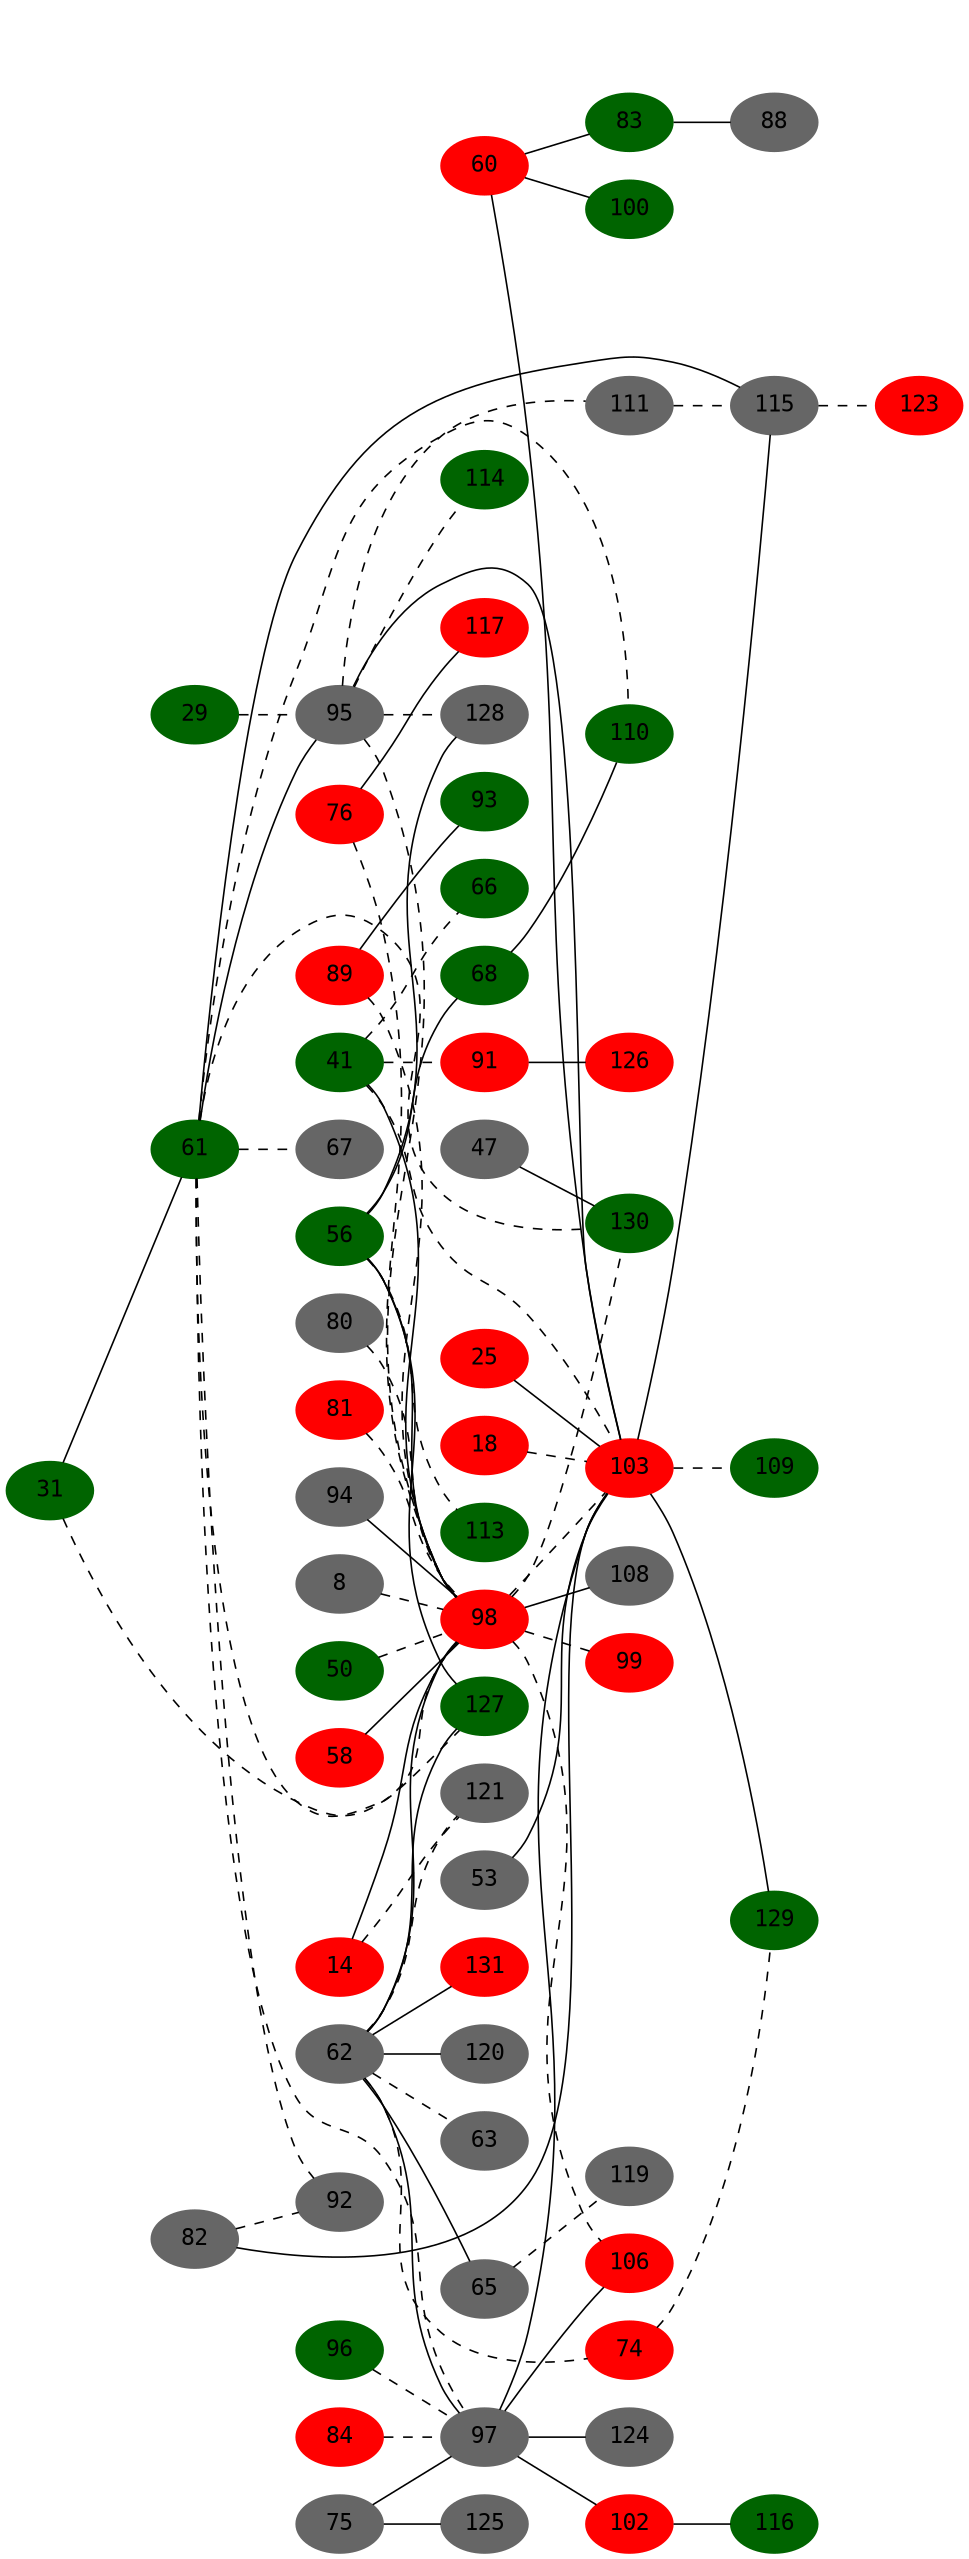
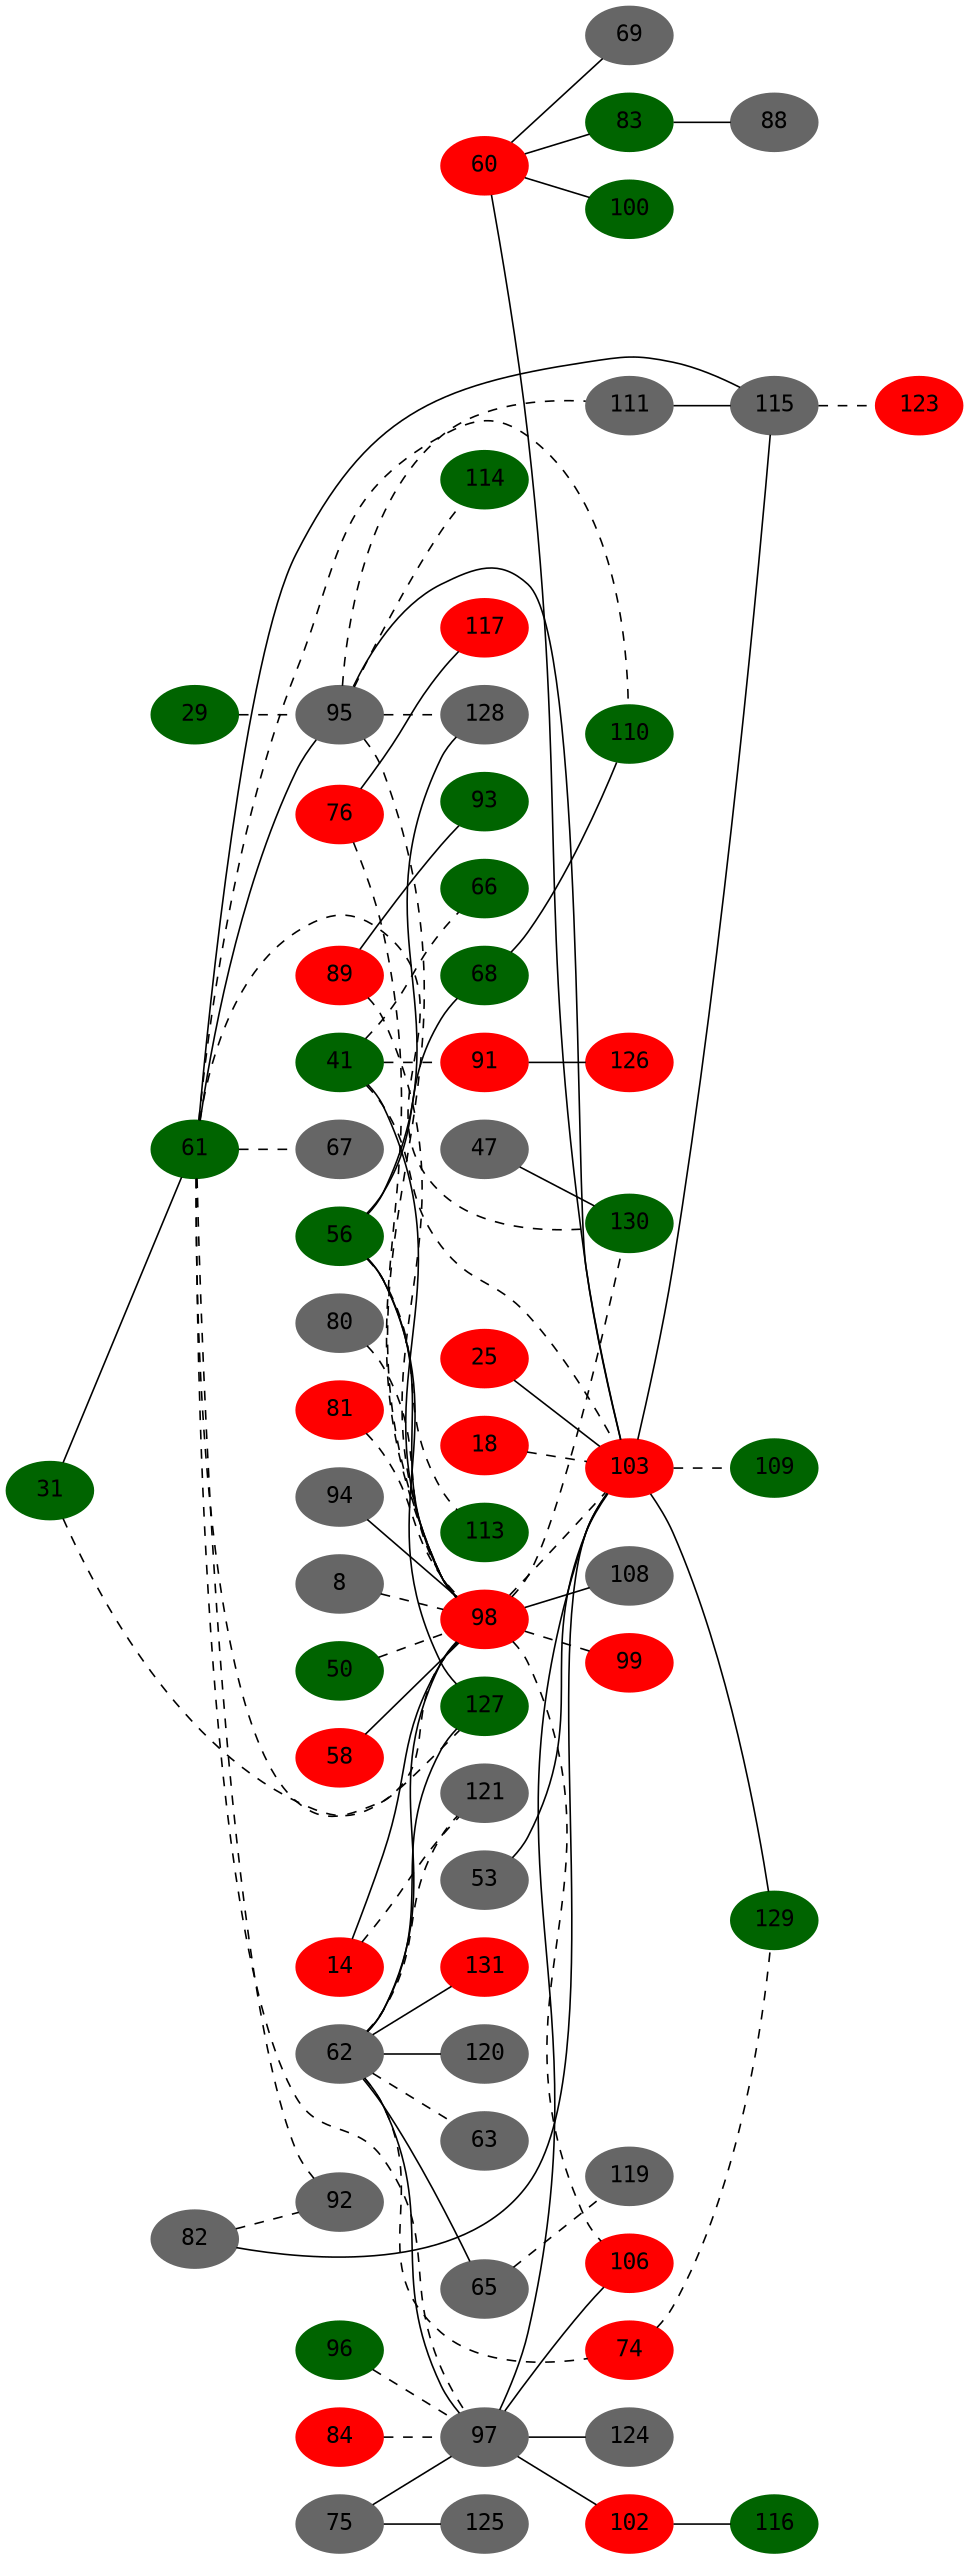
none -> (629, 35)
(702, 406) -> (702, 406)
